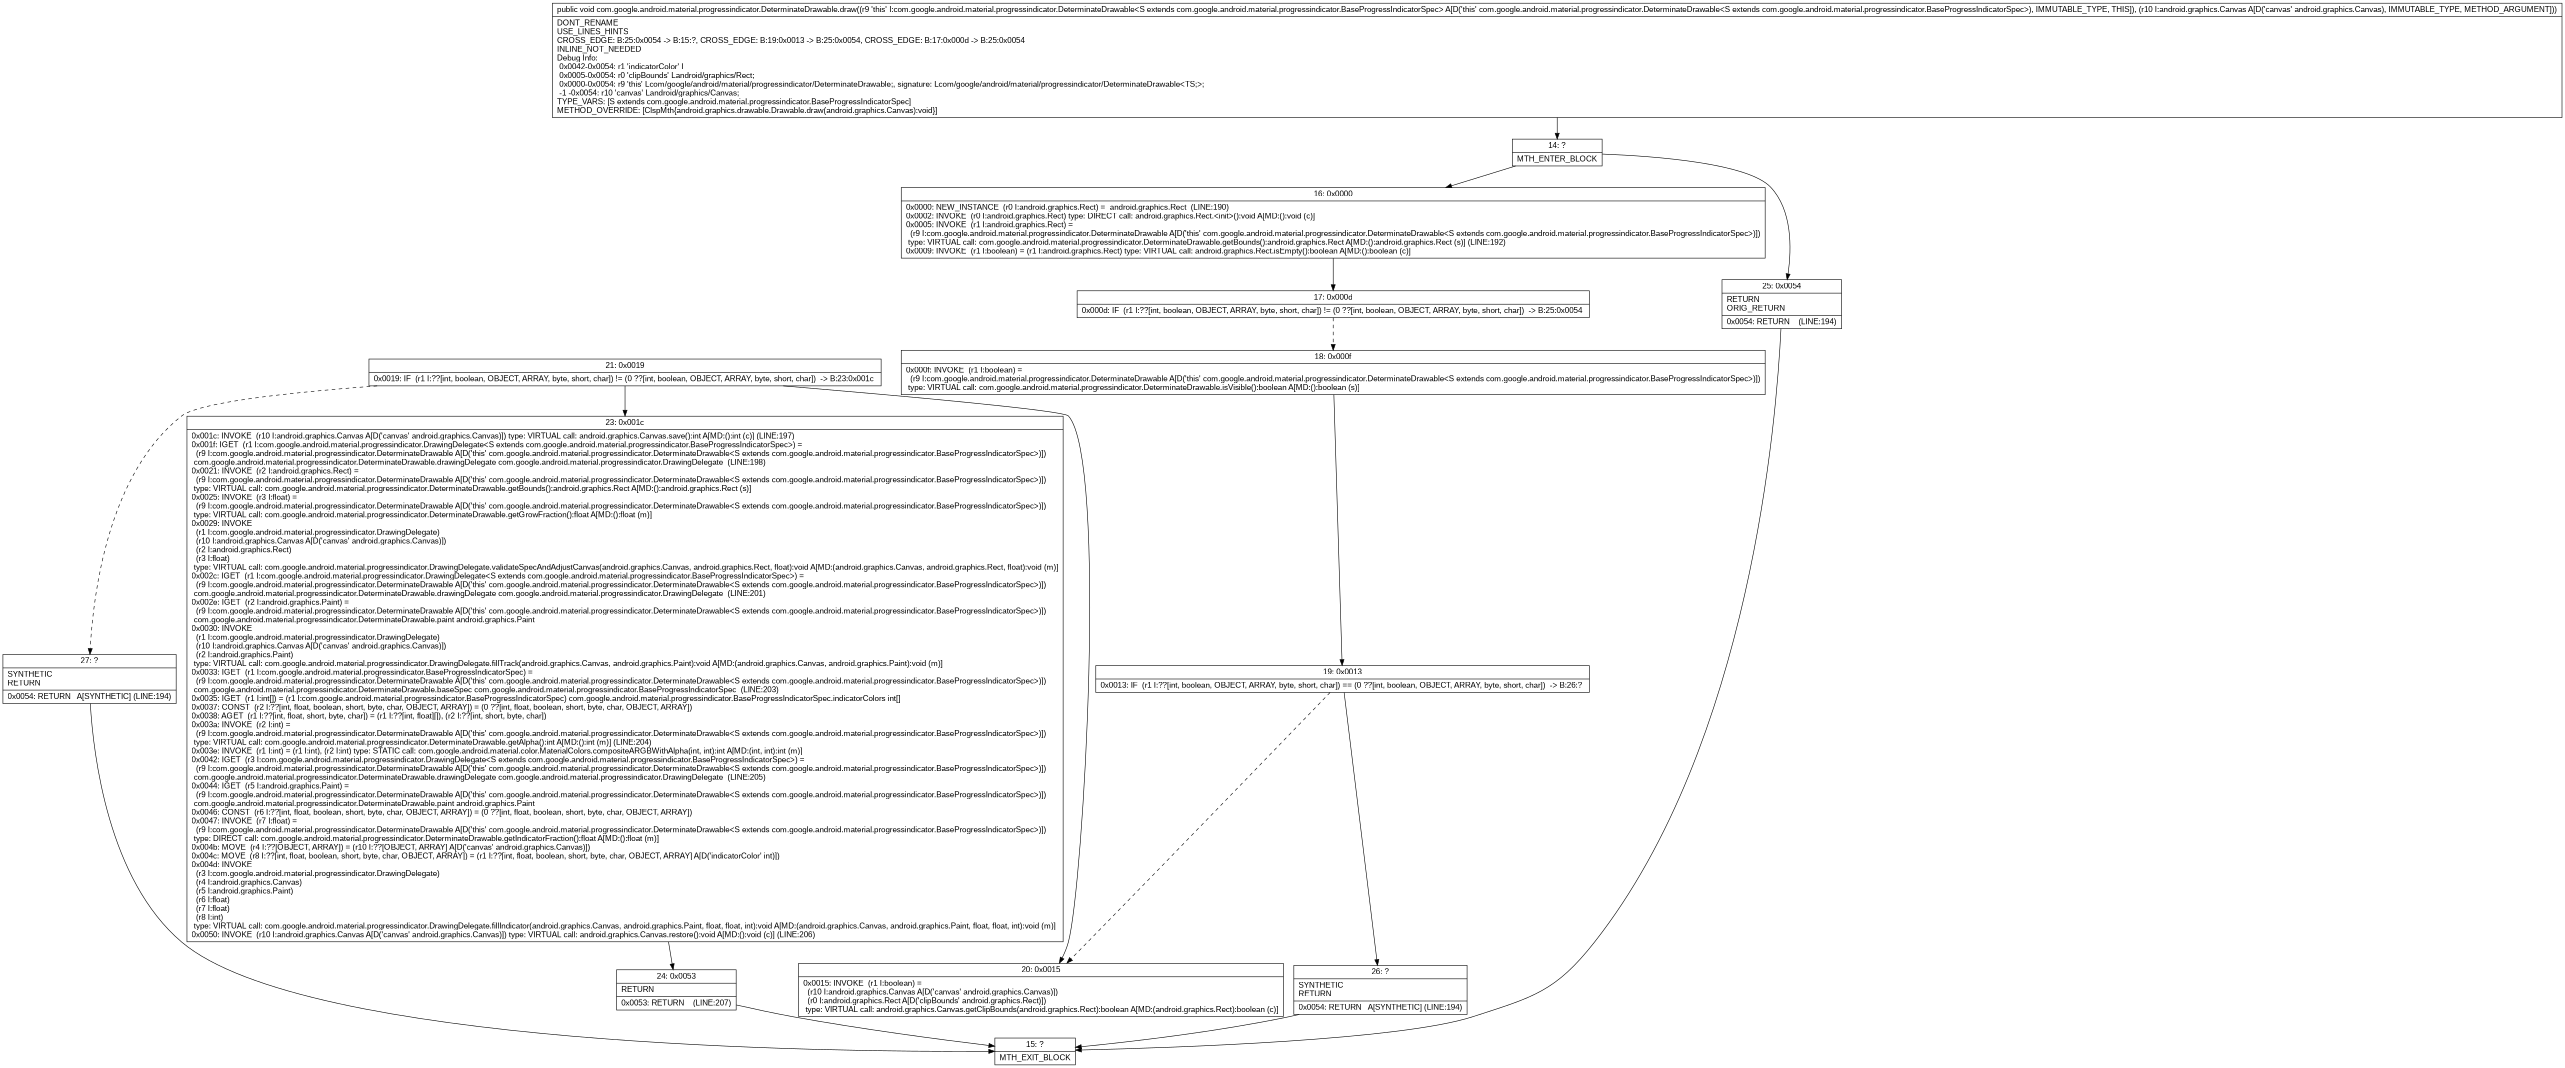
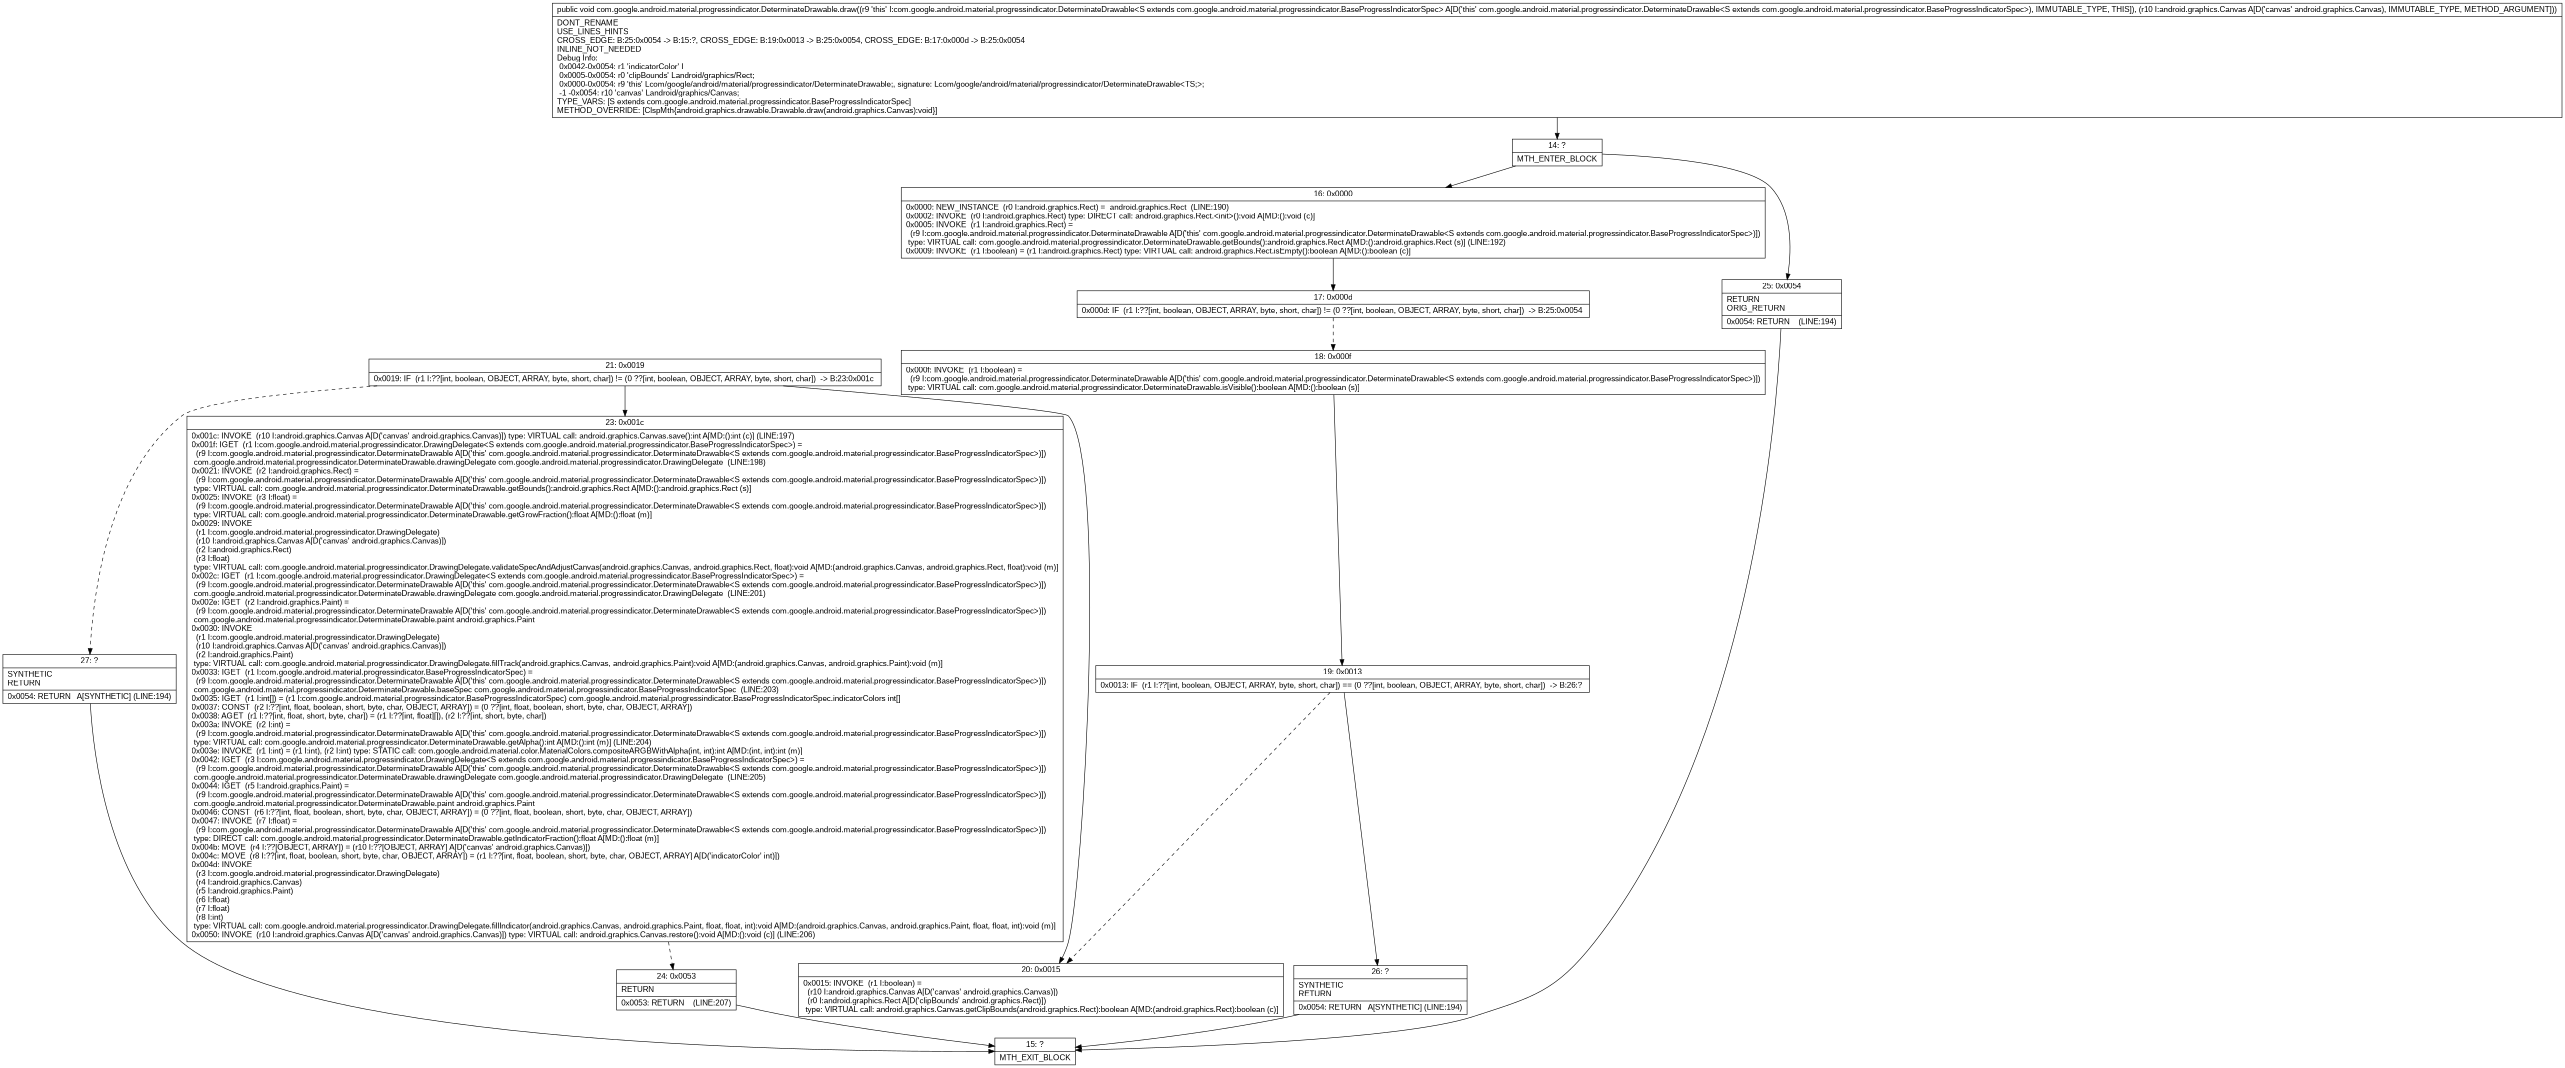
(670, 953) -> (670, 953)
